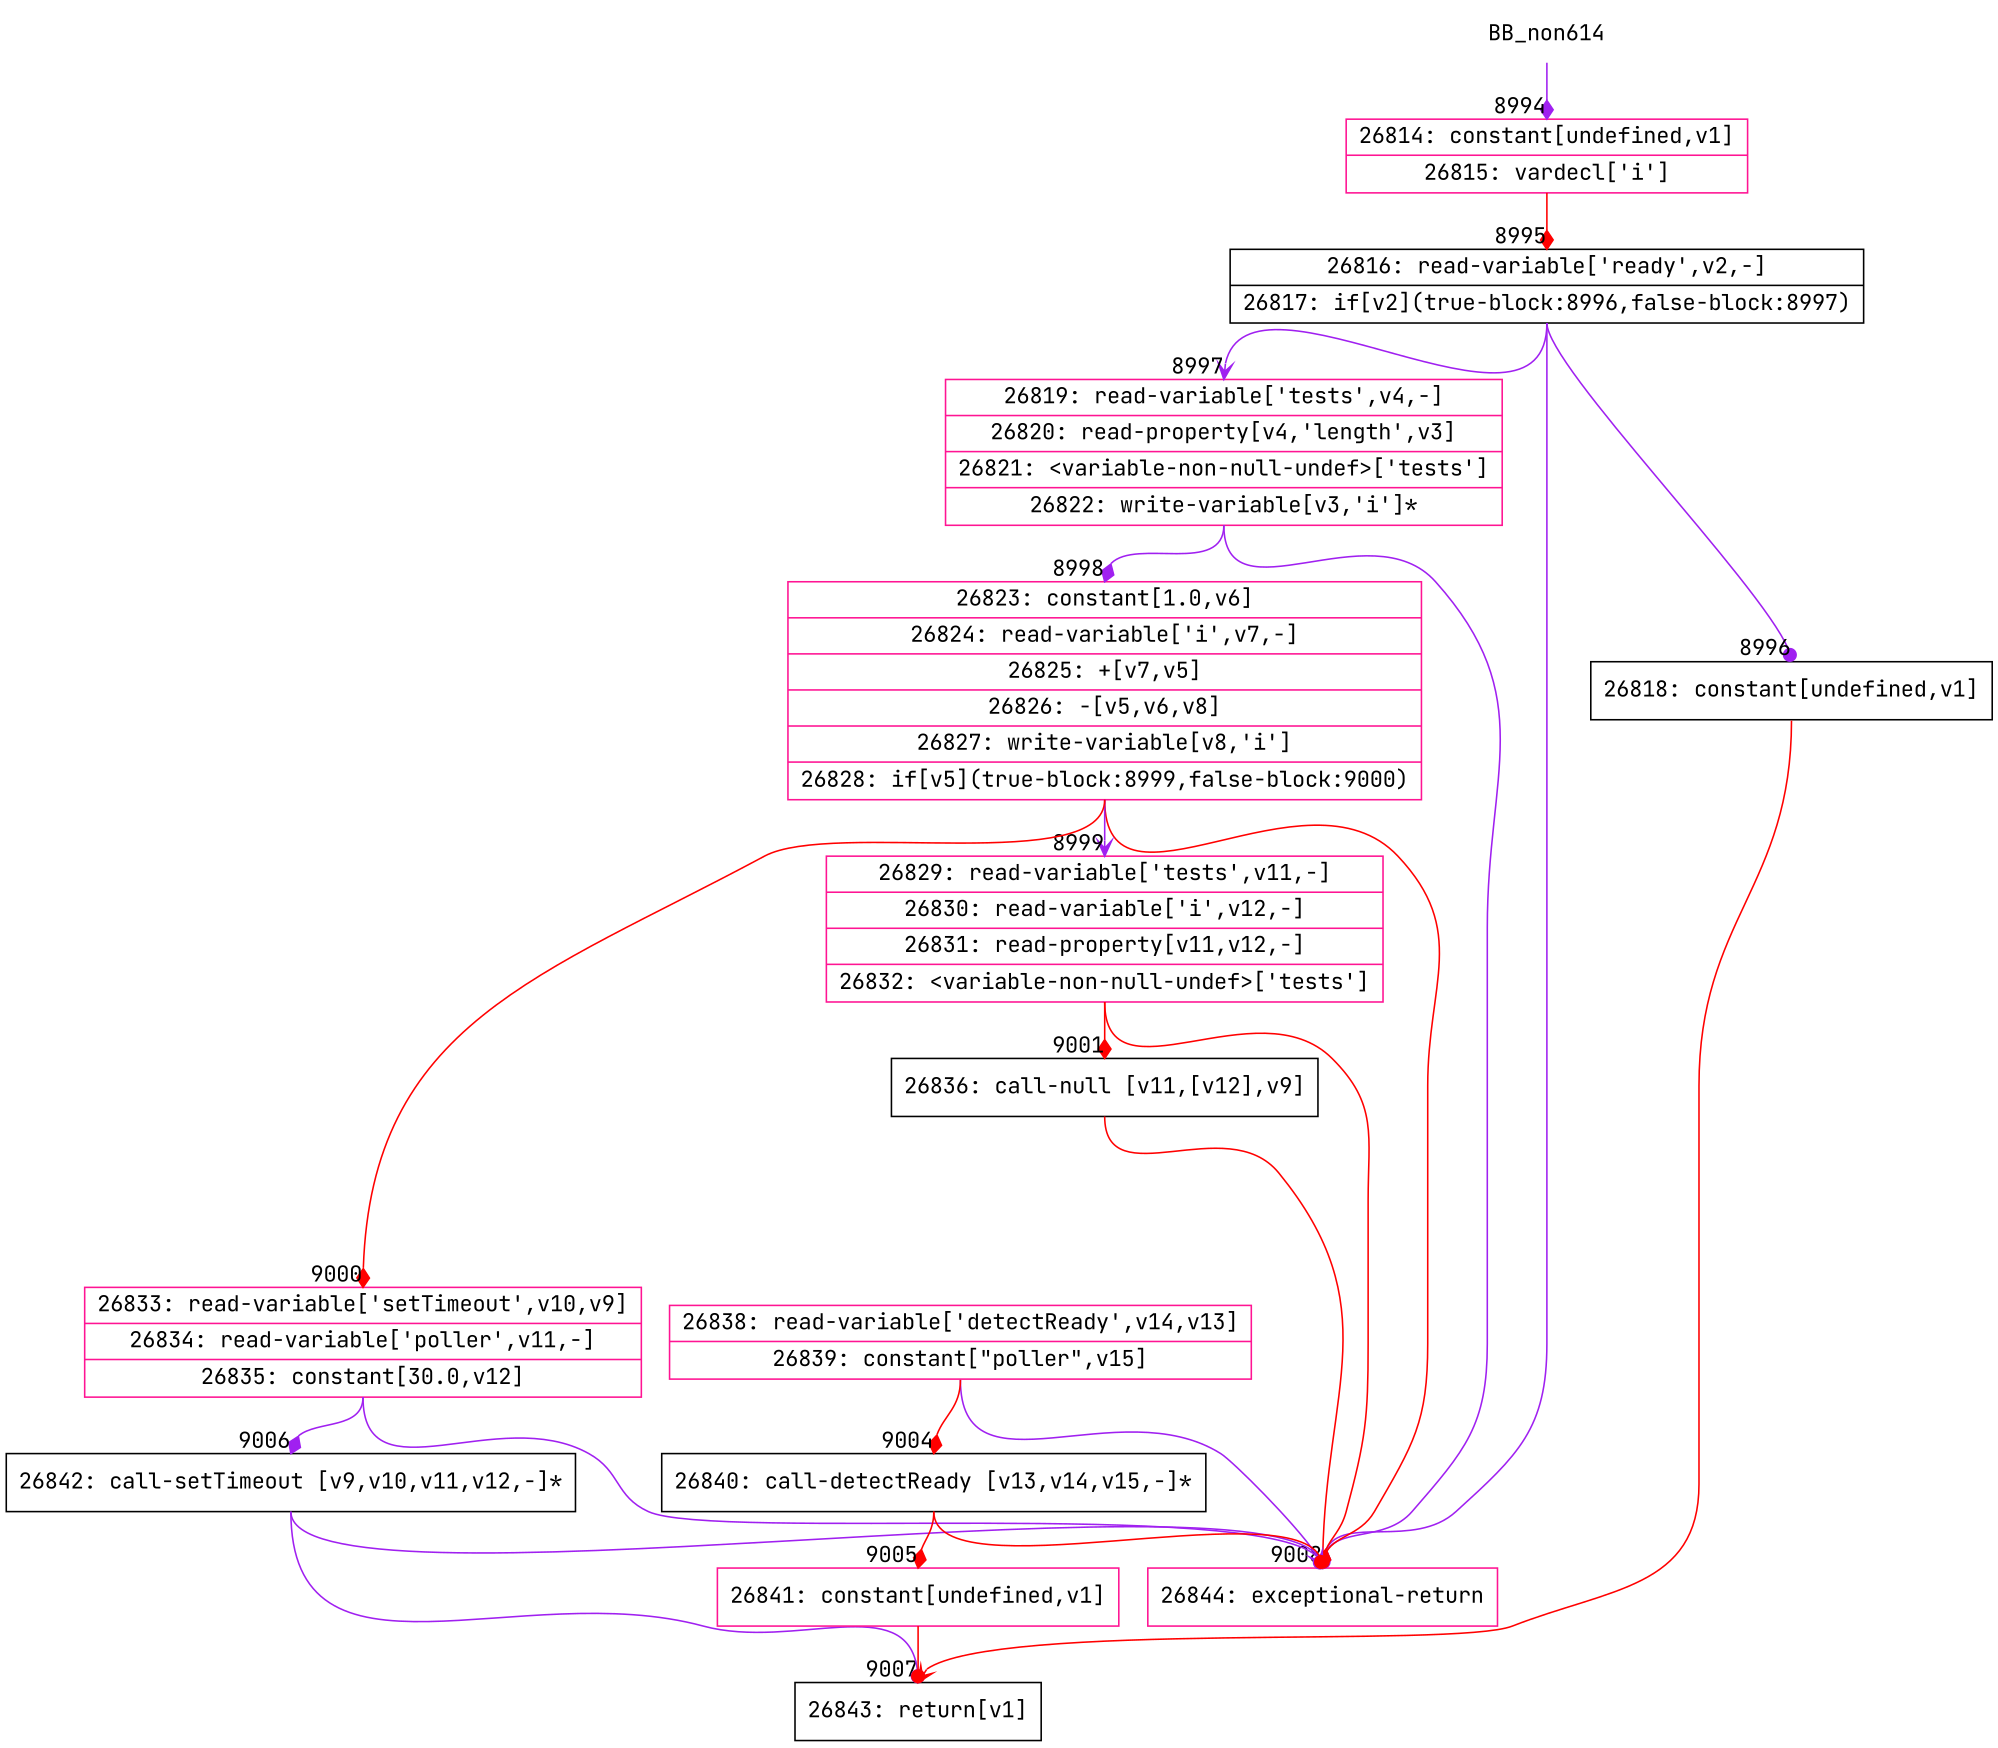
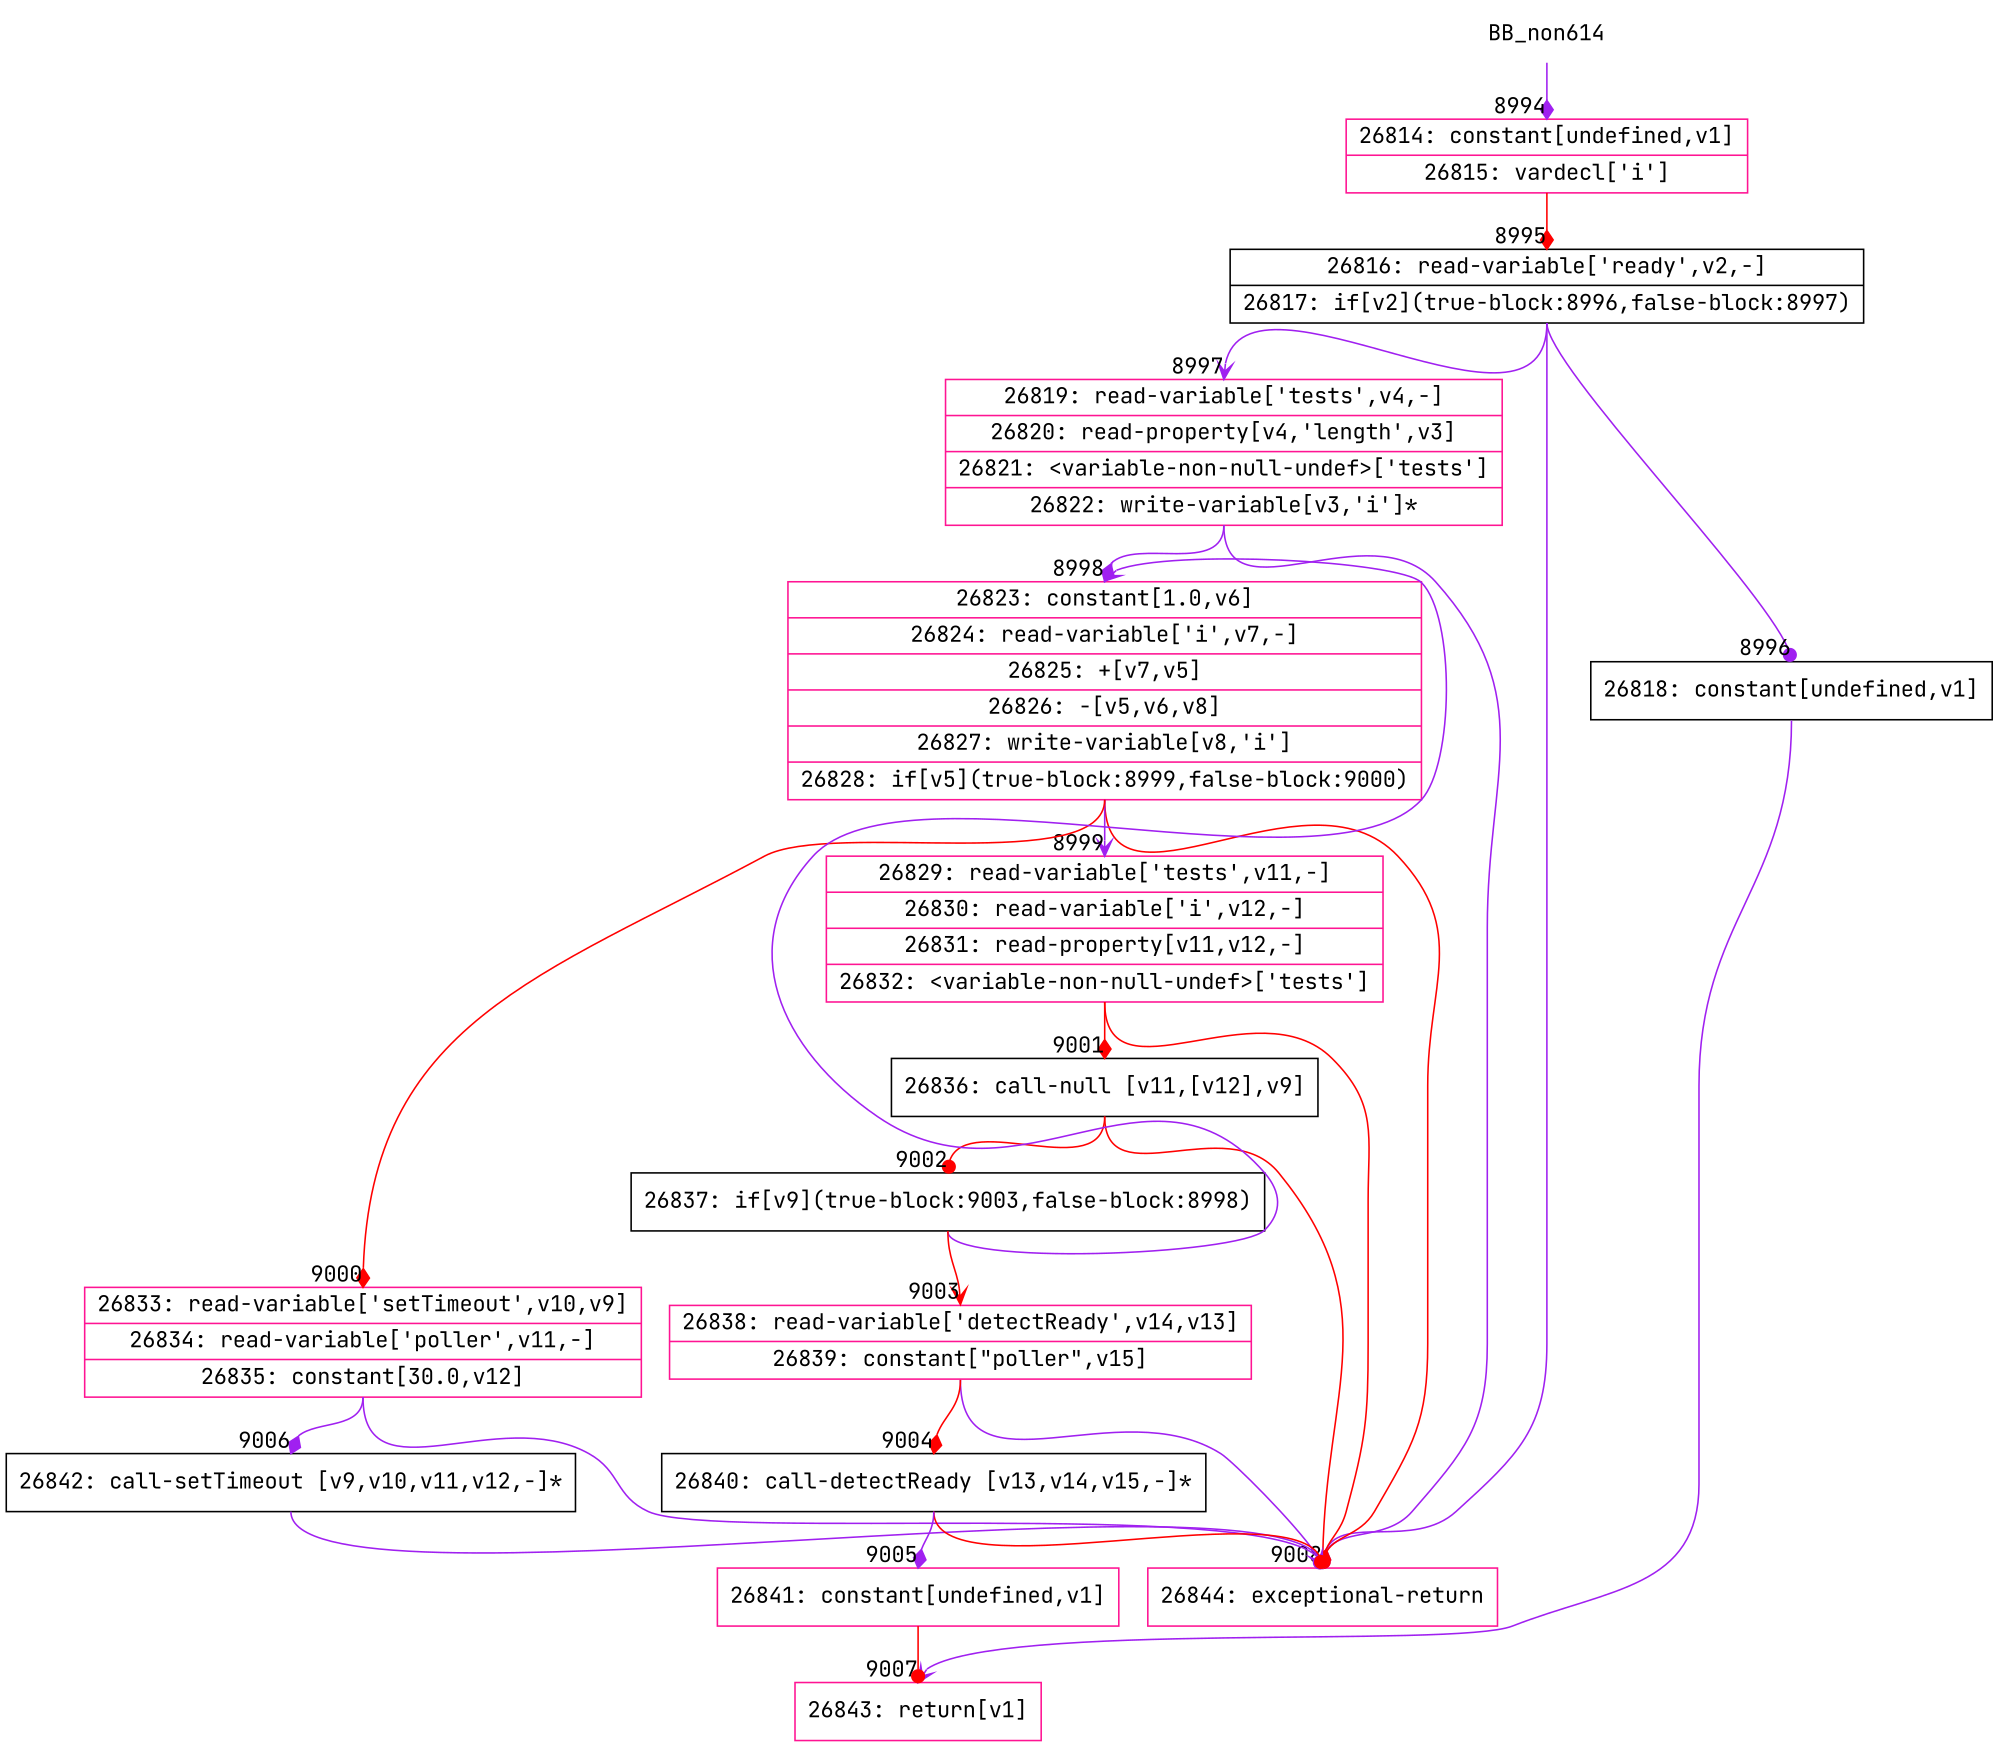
(1429, 1049) -> (1429, 1049)
none -> (948, 1202)
(1695, 1517) -> (1695, 1517)
(930, 1531) -> (930, 1531)
(582, 1614) -> none
(918, 1712) -> (918, 1712)
